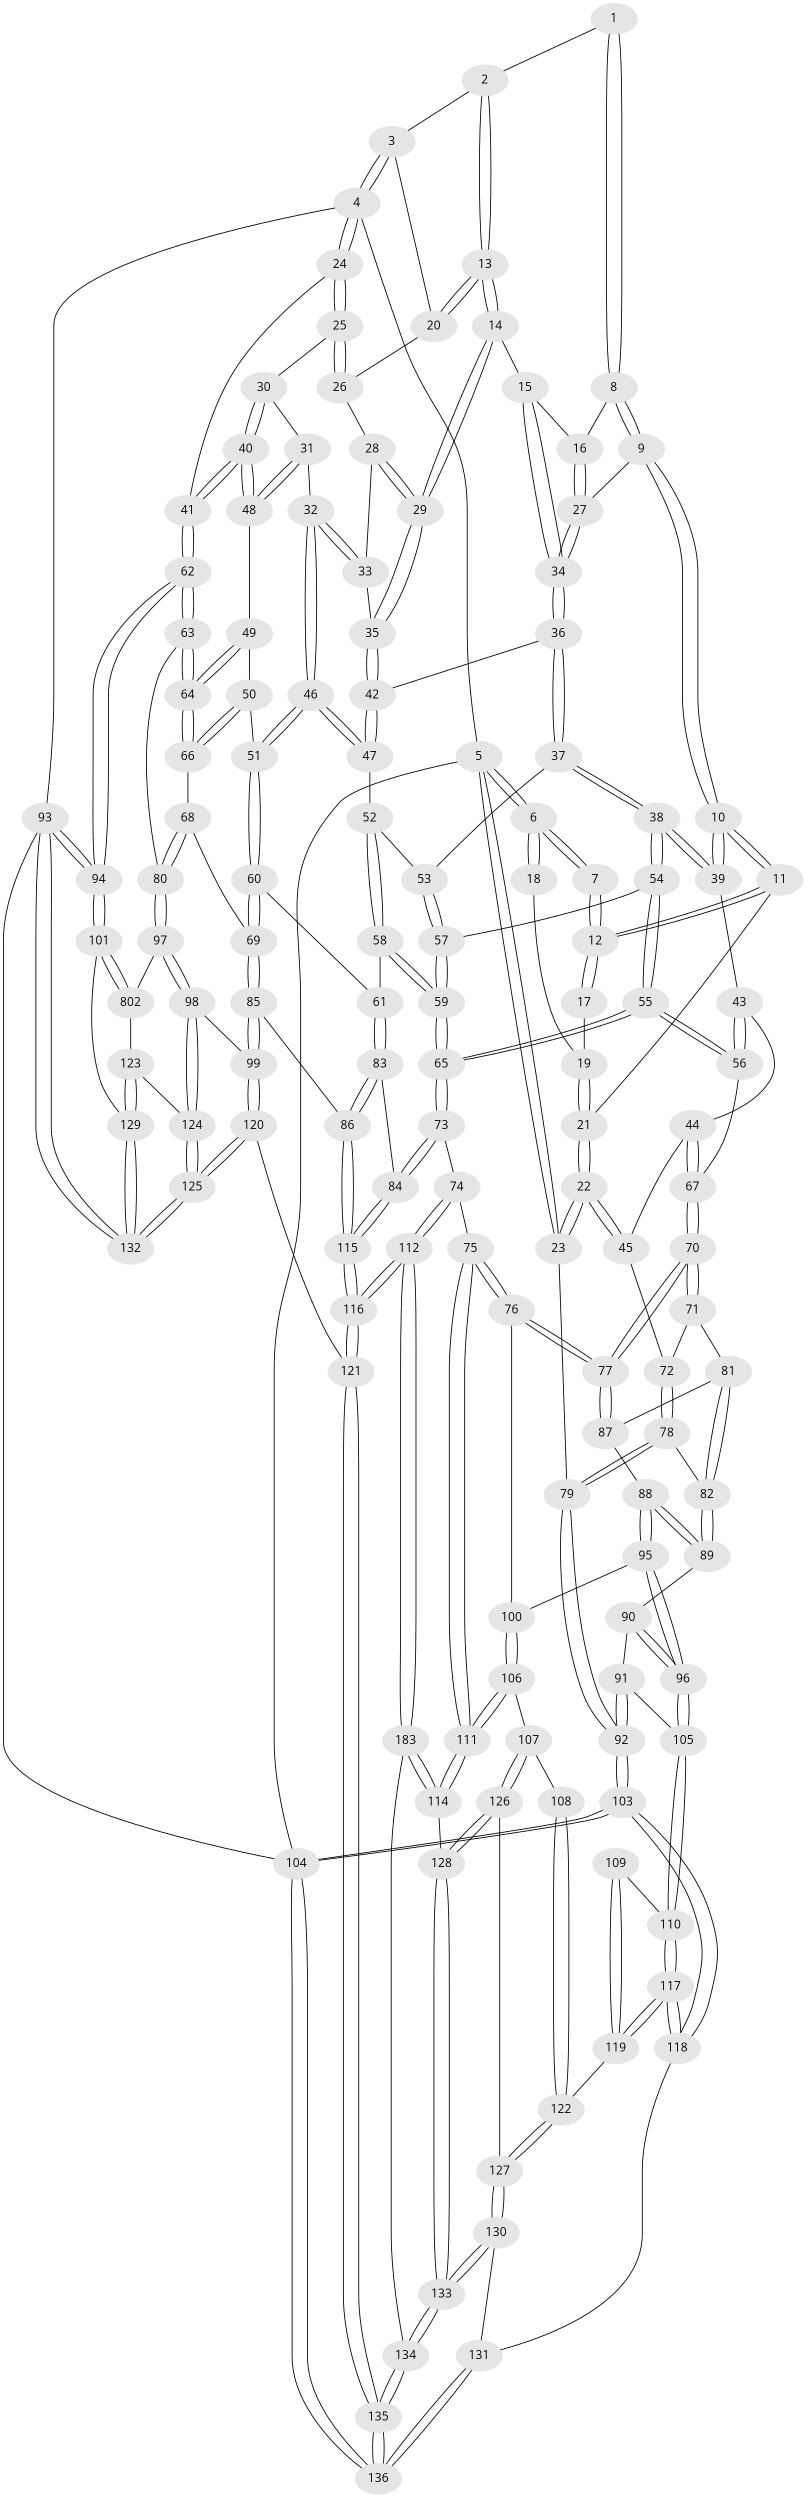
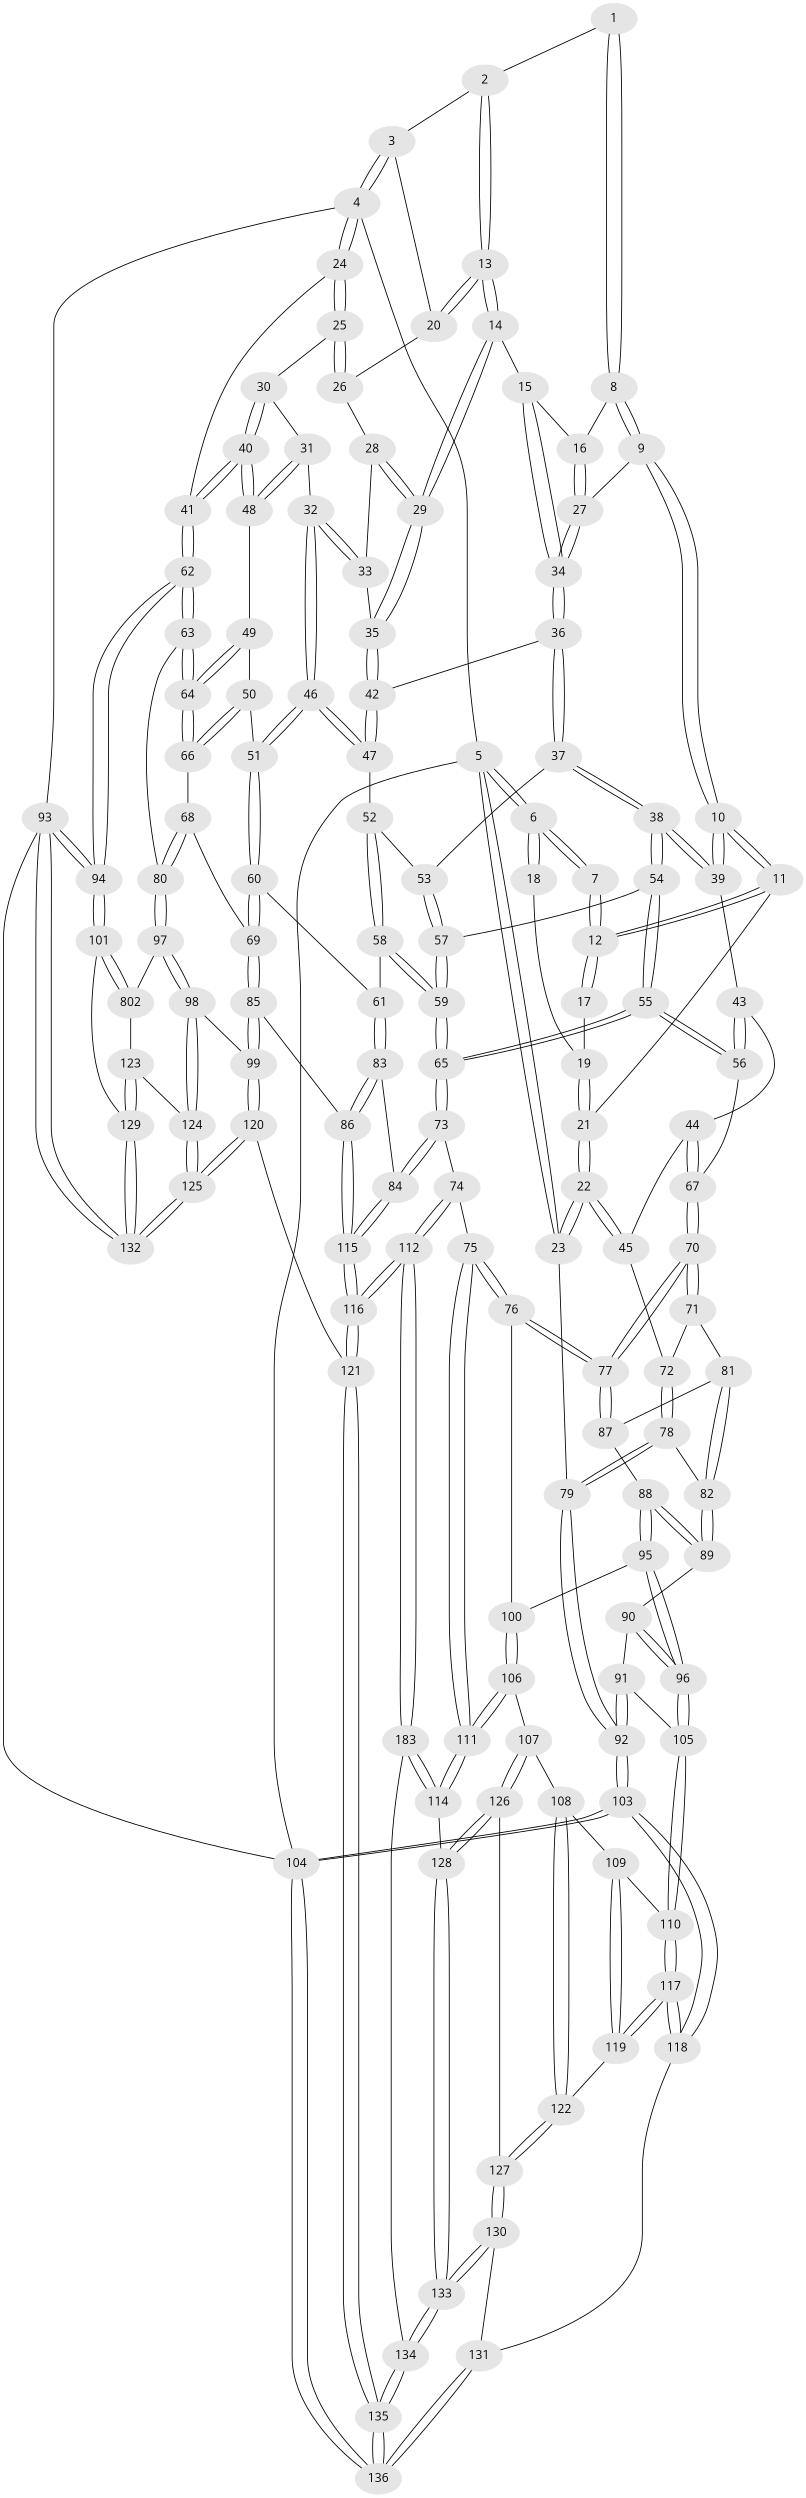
none -> (589, 1833)
